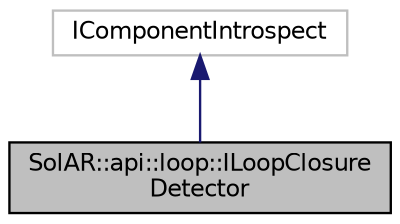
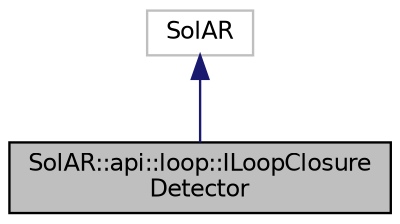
(200, 33) -> (200, 33)
